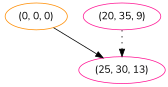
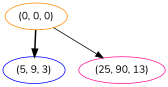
(122, 16) -> none
none -> (34, 70)
(122, 70) -> (122, 70)
